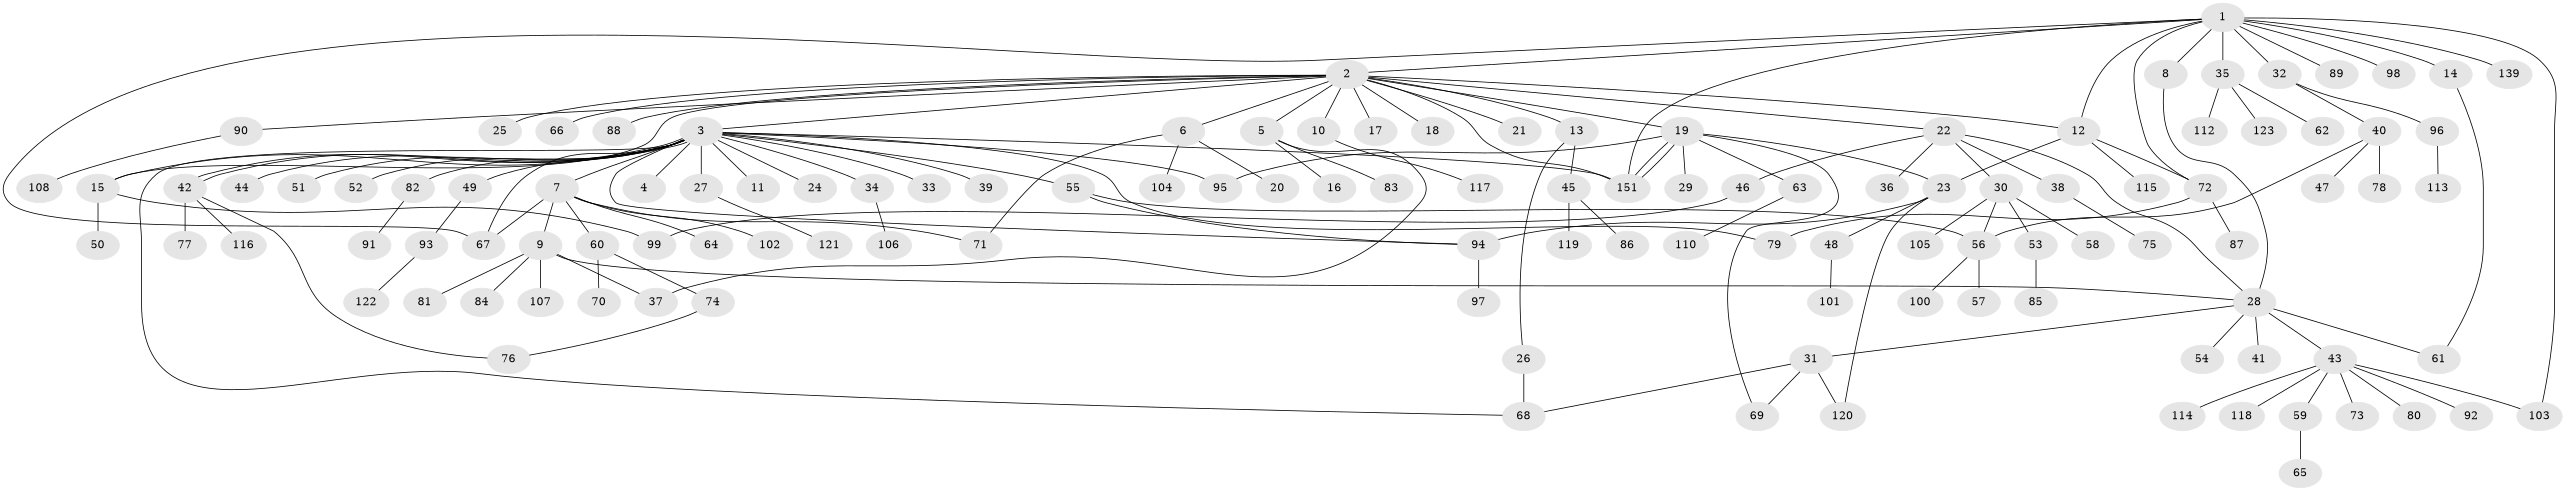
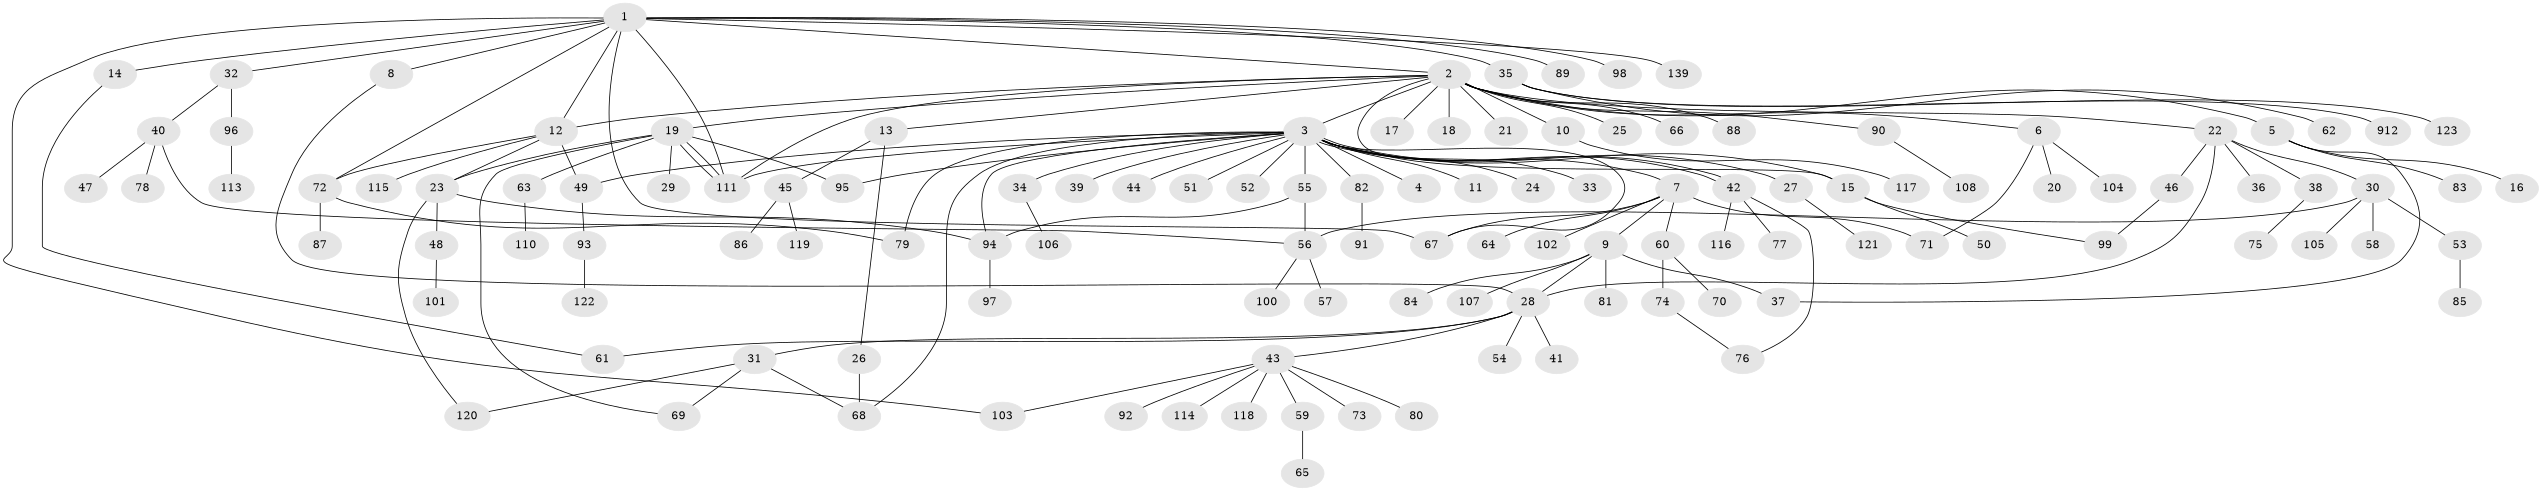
(2205, 131) -> (2388, 131)
none -> (569, 160)
(1628, 188) -> (727, 188)
